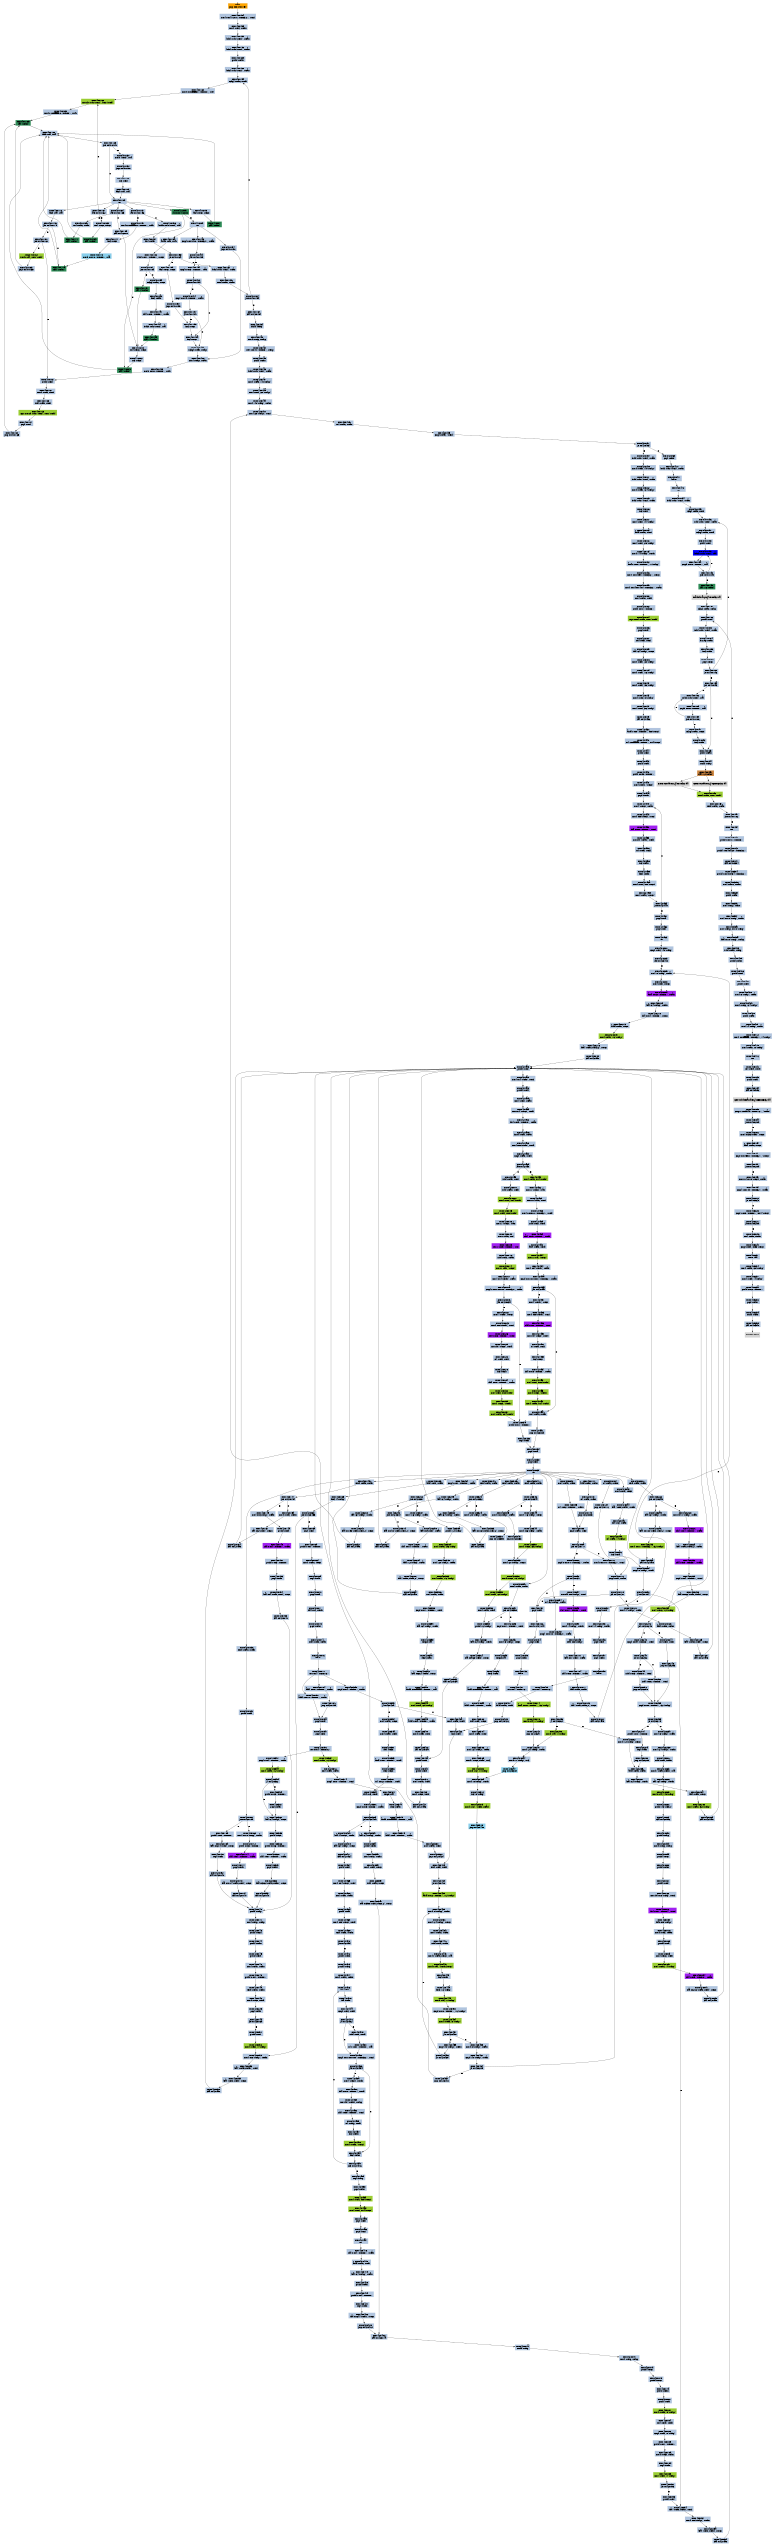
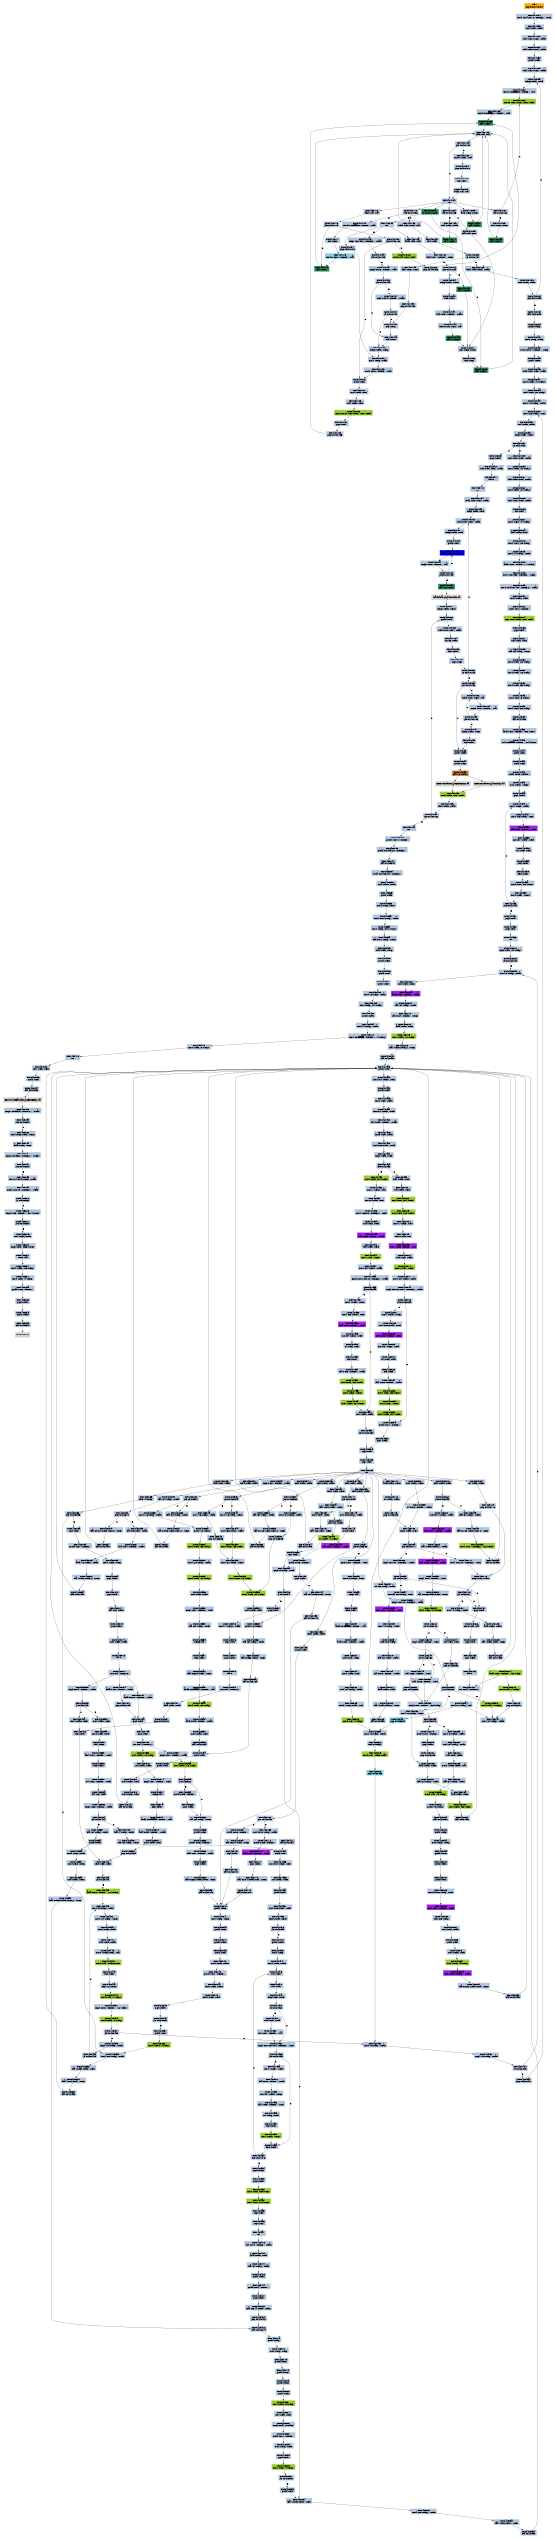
(525, 1697) -> (488, 1680)
(527, 1754) -> (475, 1712)
(344, 1850) -> (206, 1846)
